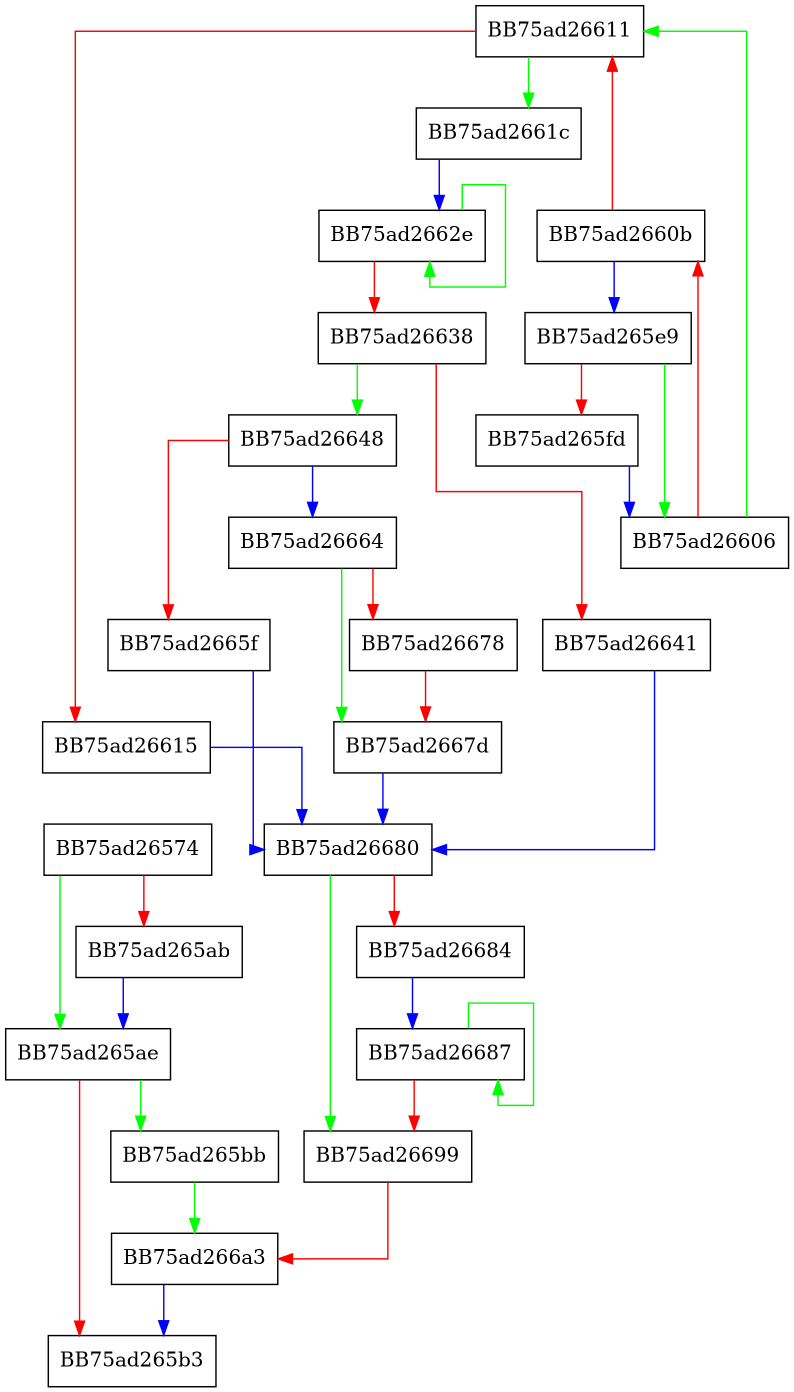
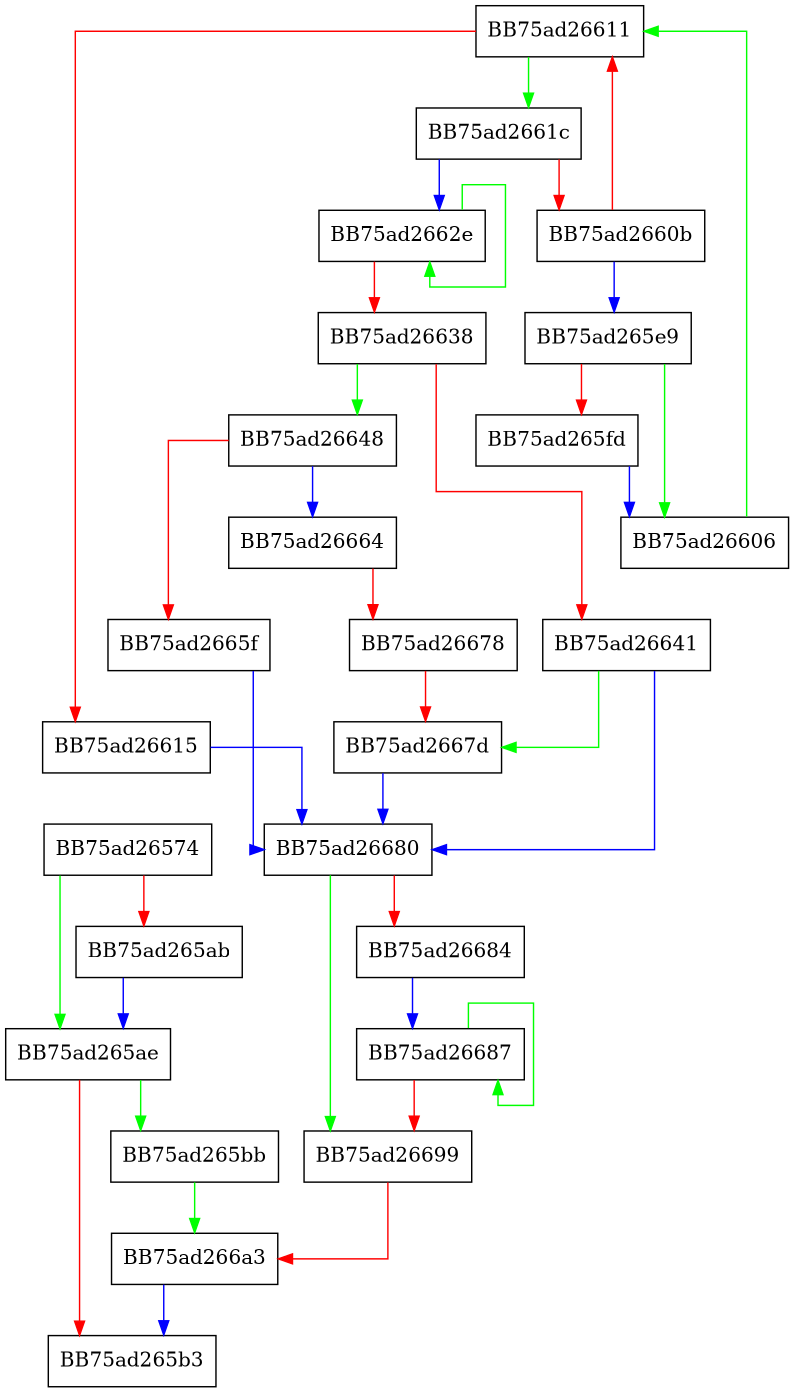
(698, 396) -> (559, 177)
(342, 638) -> (596, 747)
